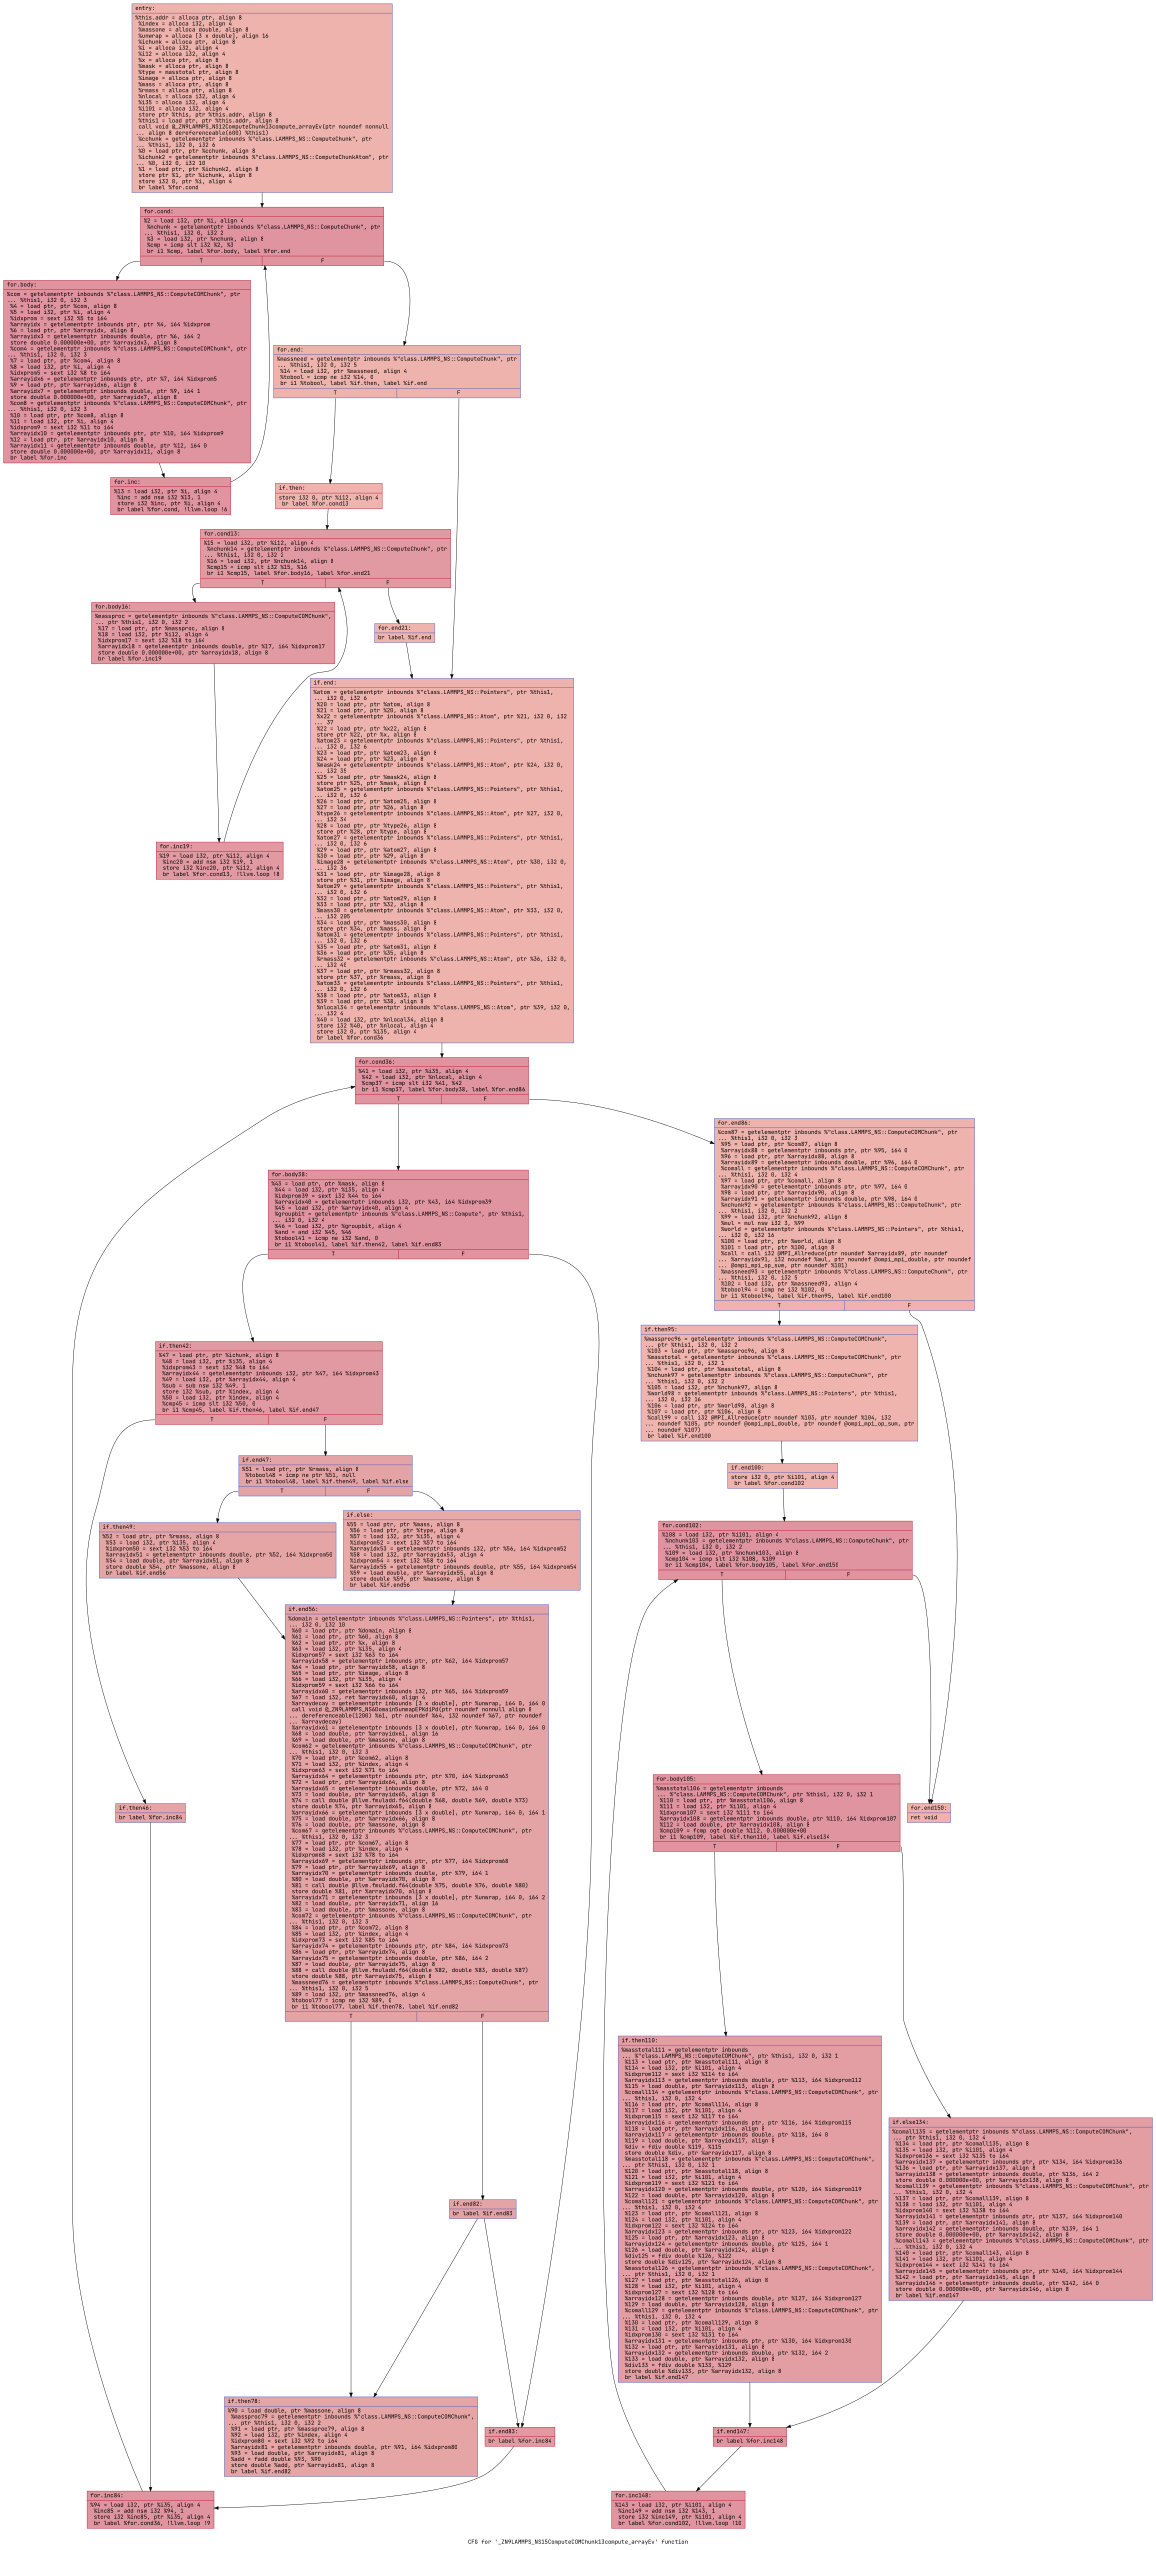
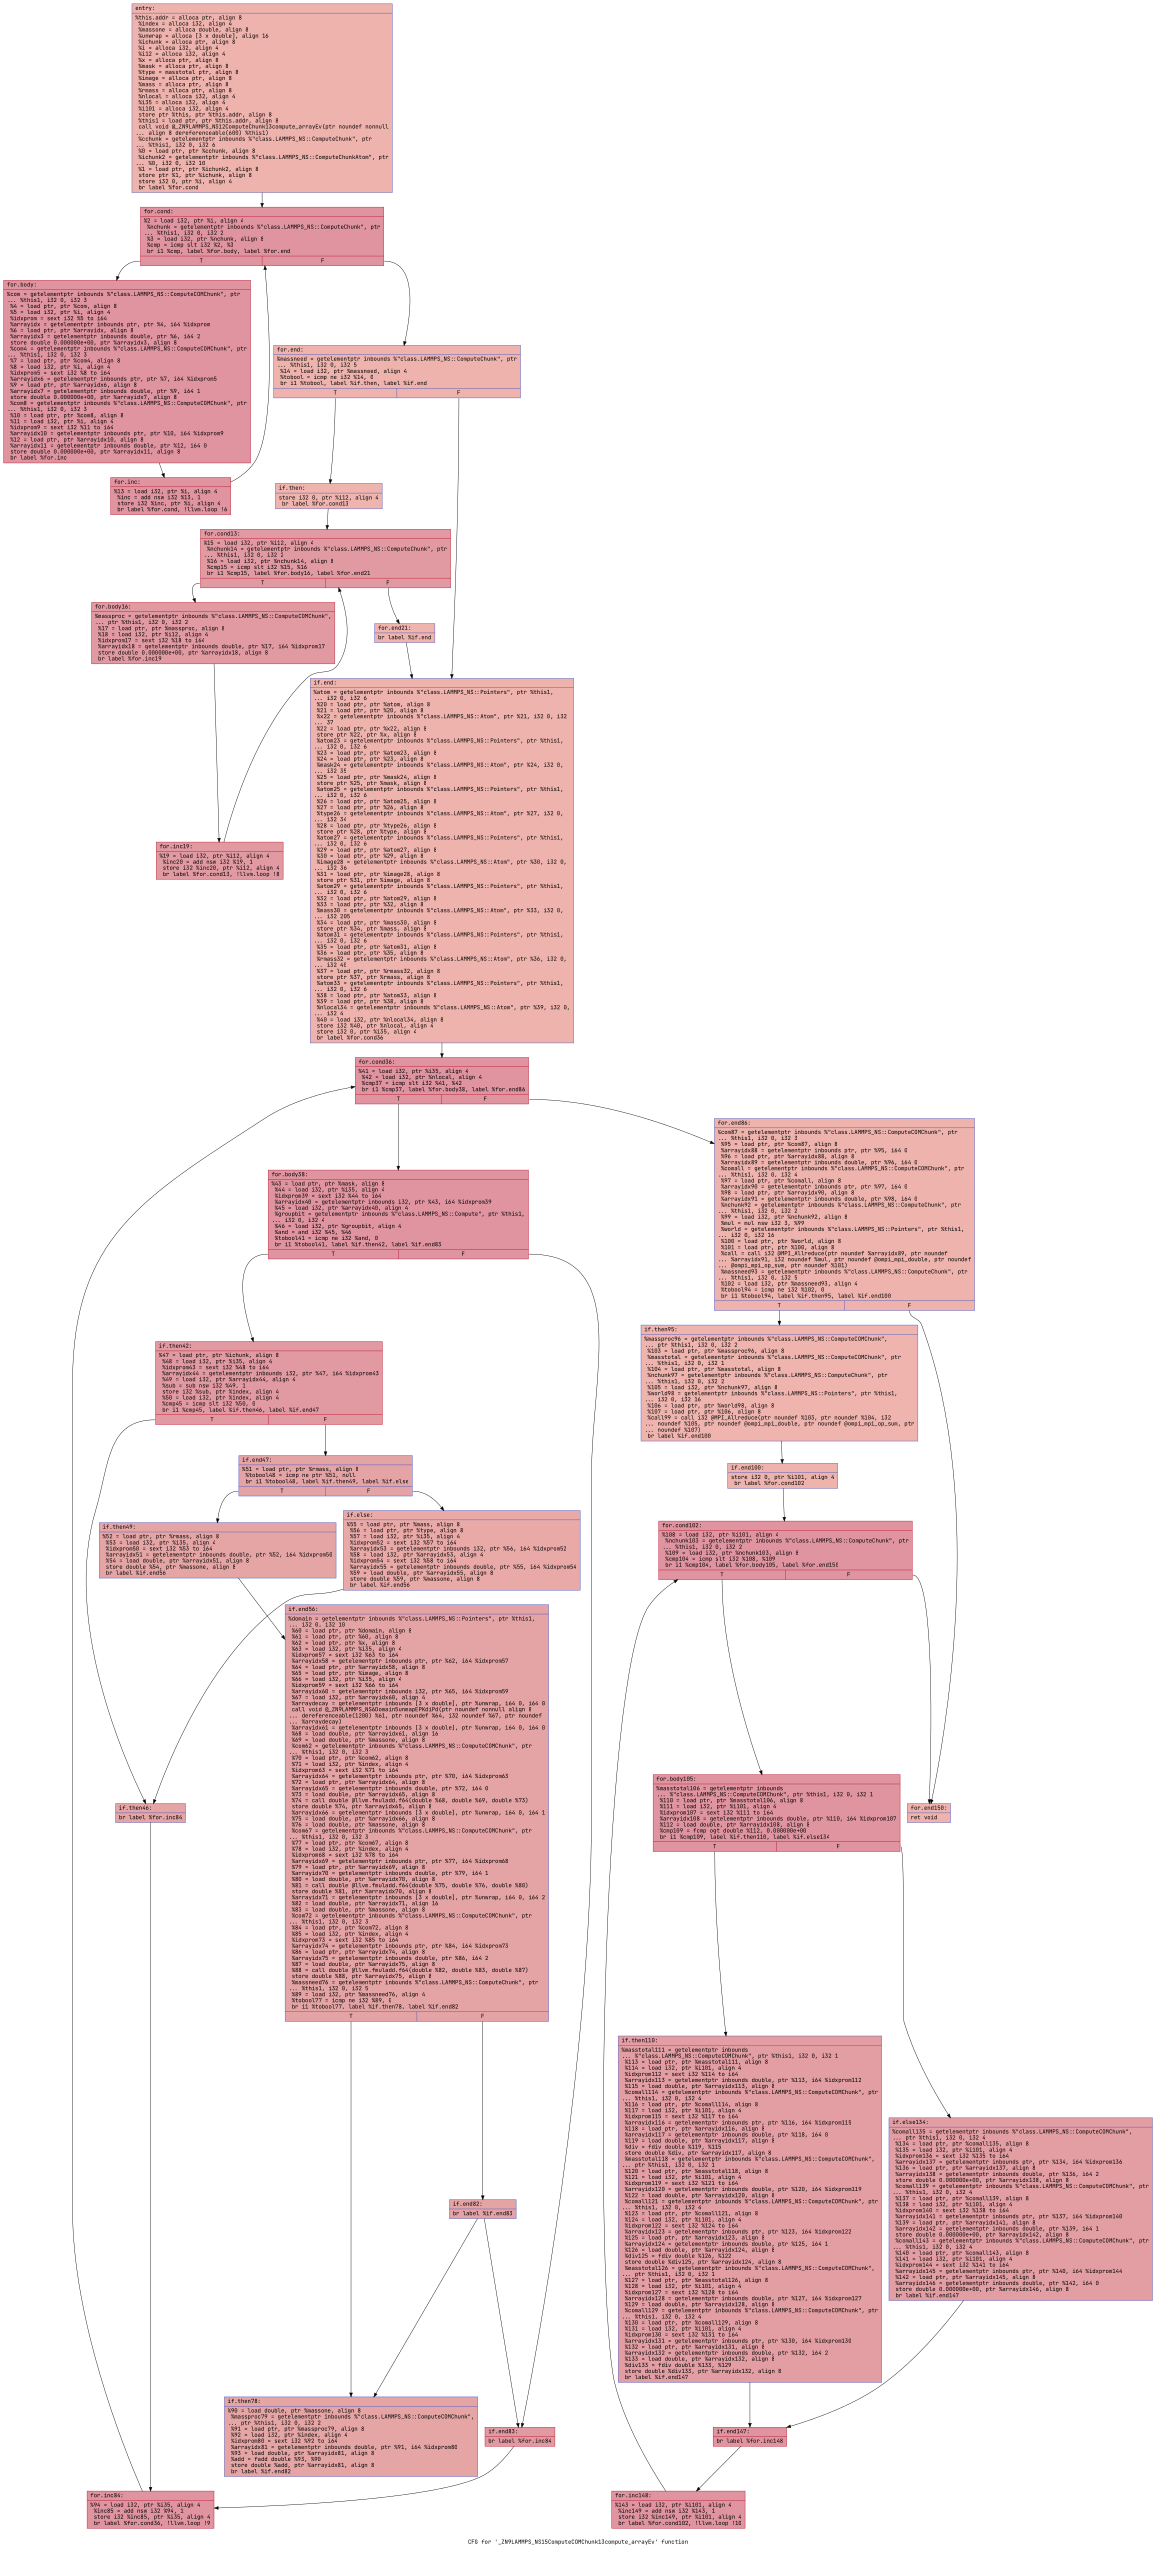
(329, 496) -> (329, 496)
(454, 1595) -> (223, 1666)
(357, 1698) -> (357, 1698)
